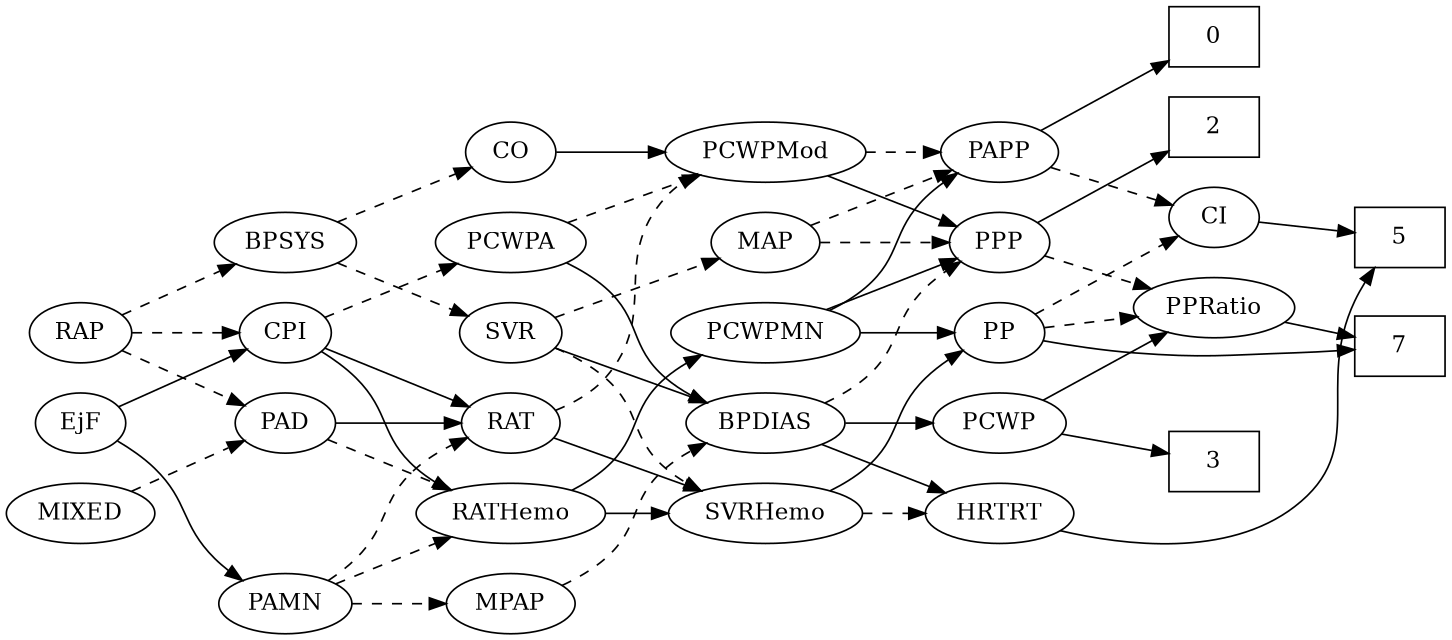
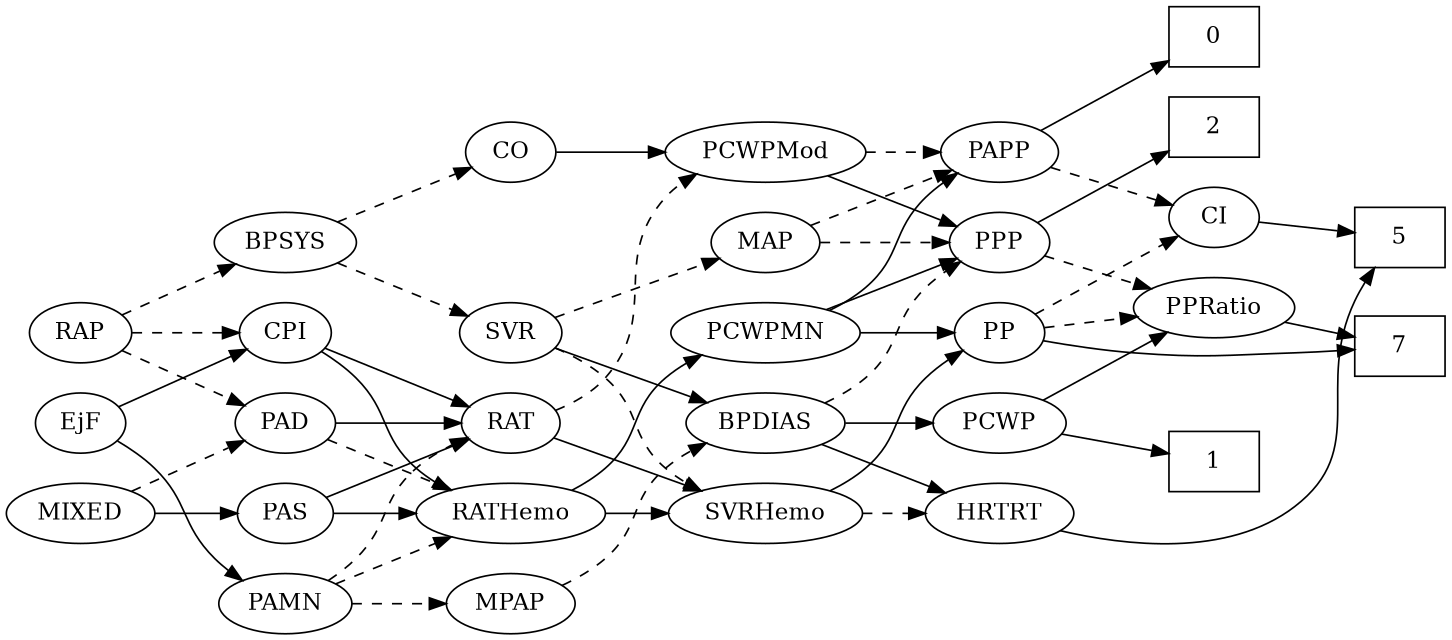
(511, 242) -> none
(1214, 462) -> (1214, 462)
none -> (285, 513)
